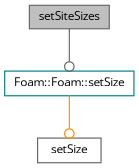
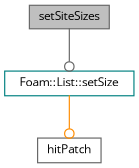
(69, 83) -> (69, 83)
(69, 150) -> (69, 150)
